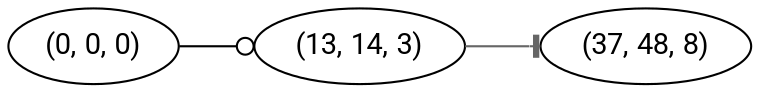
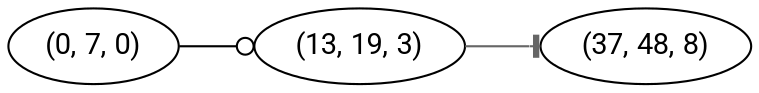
(94, 46) -> (94, 46)
(360, 46) -> (360, 46)
